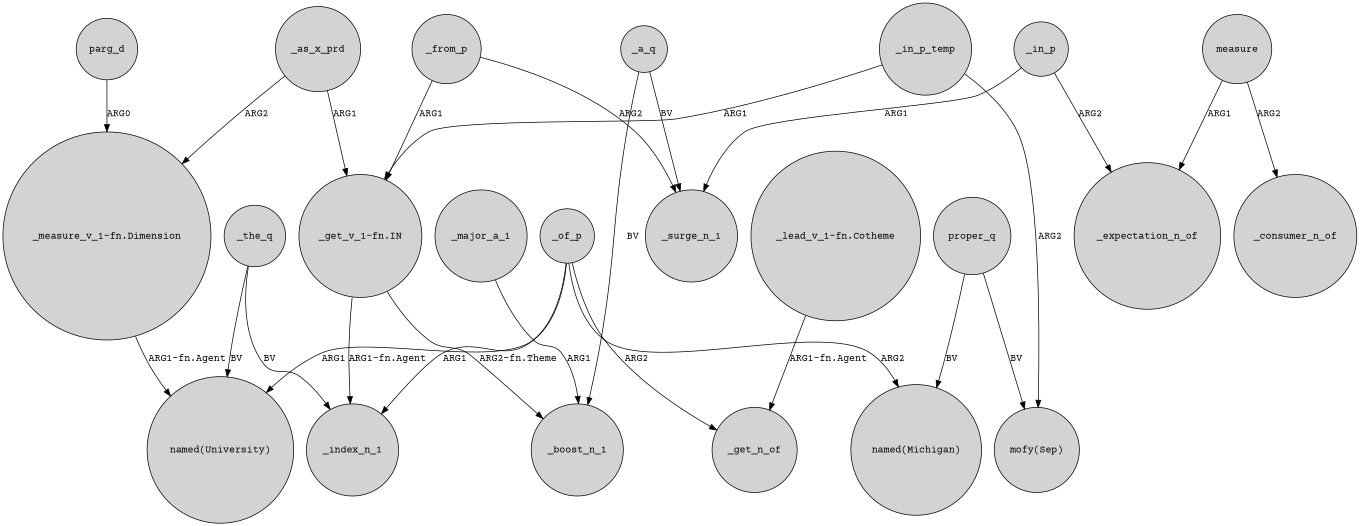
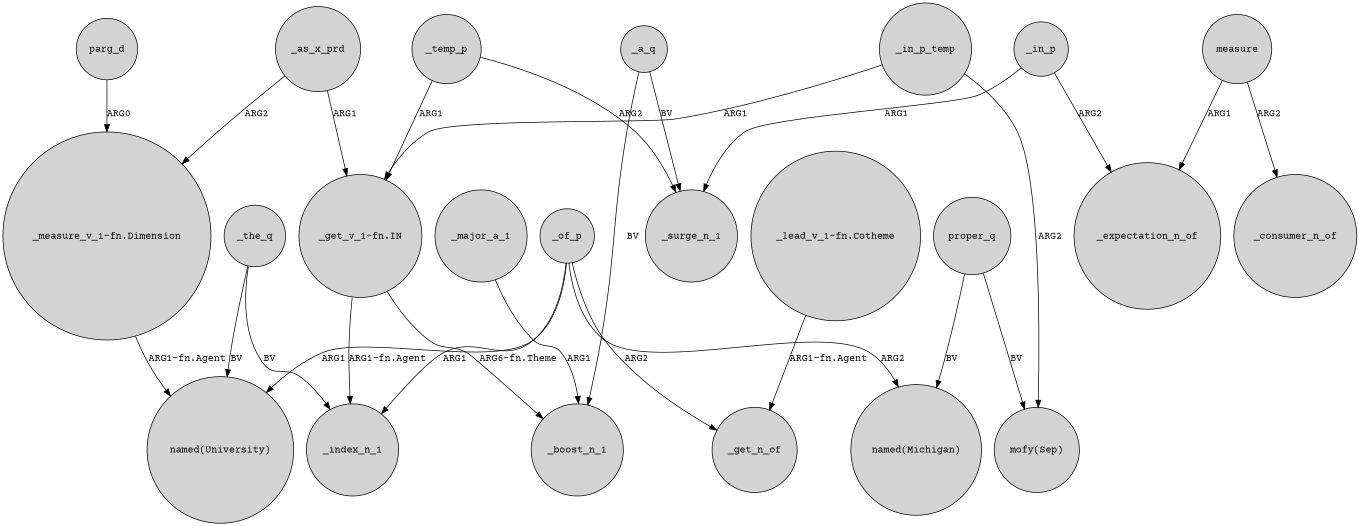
(447, 49) -> (447, 49)
(518, 358) -> (518, 358)
